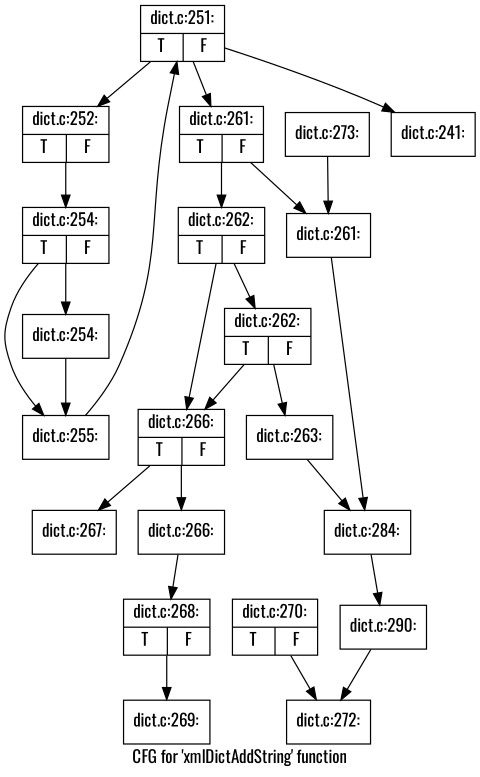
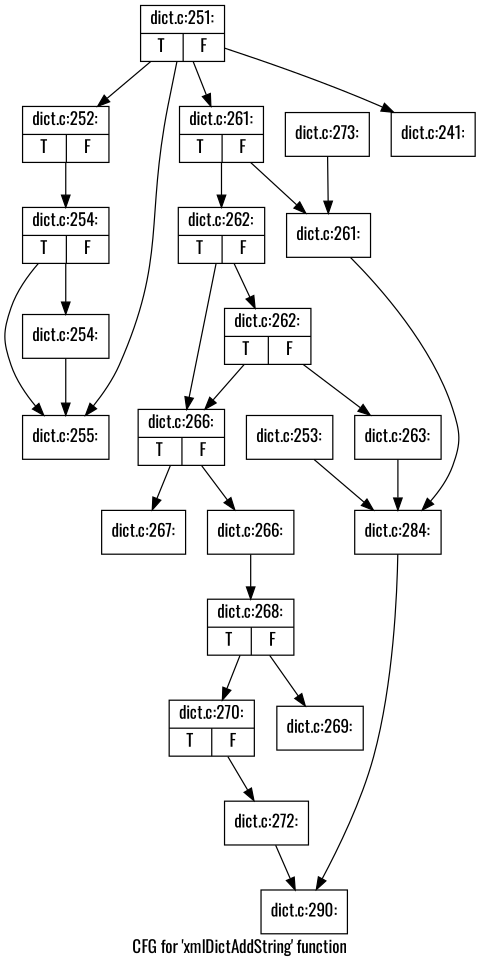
(151, 251) -> (153, 239)
none -> (290, 437)
(359, 669) -> (283, 862)
none -> (234, 672)
